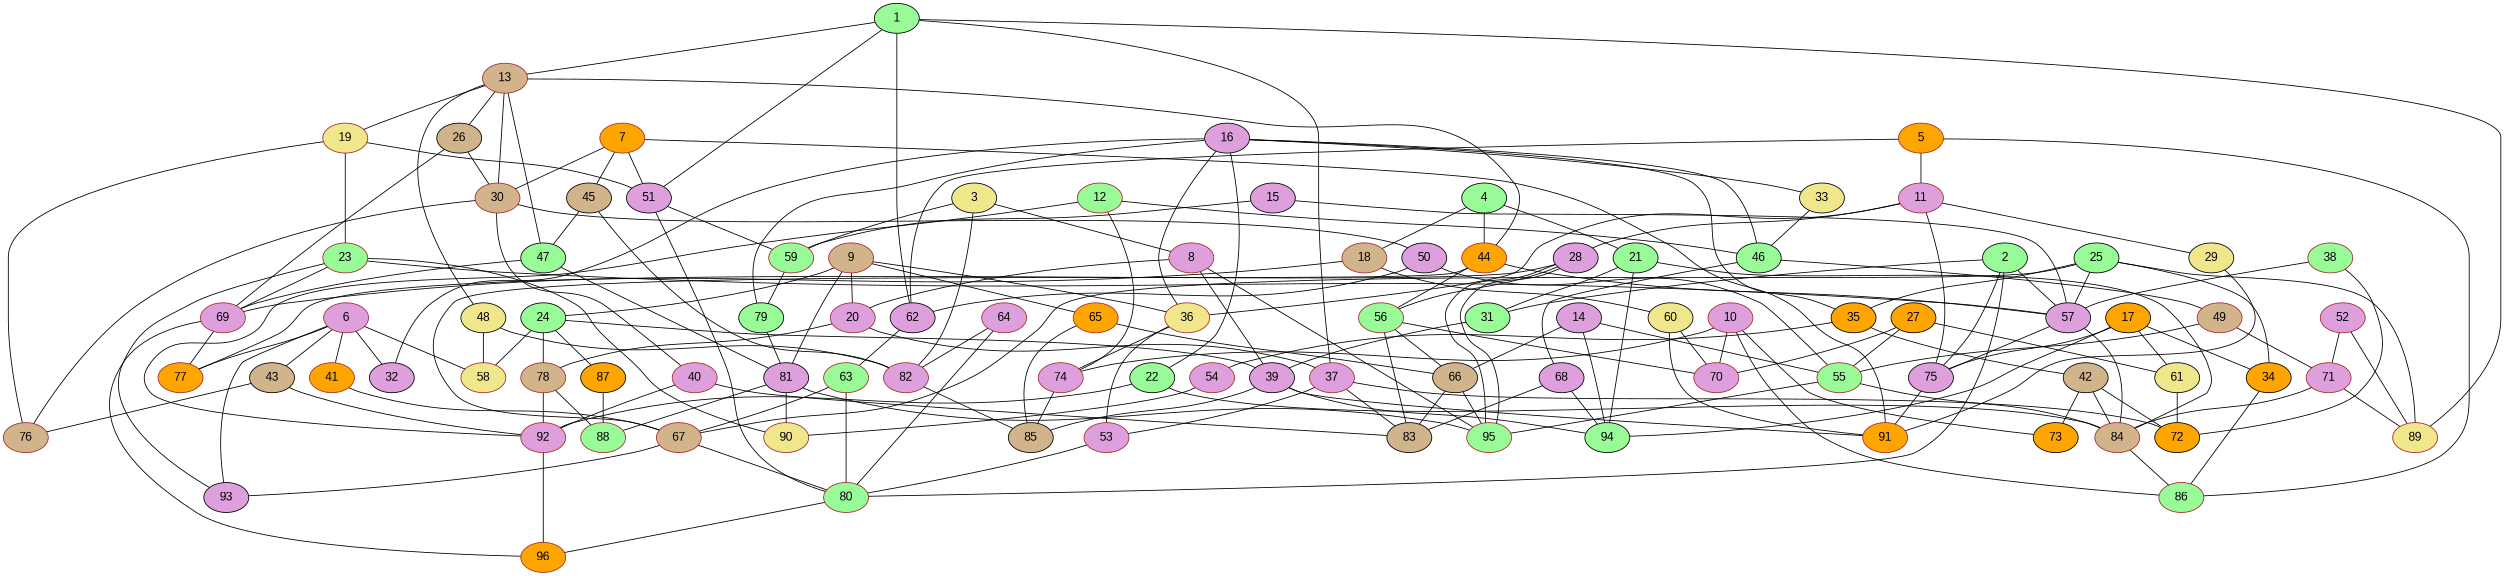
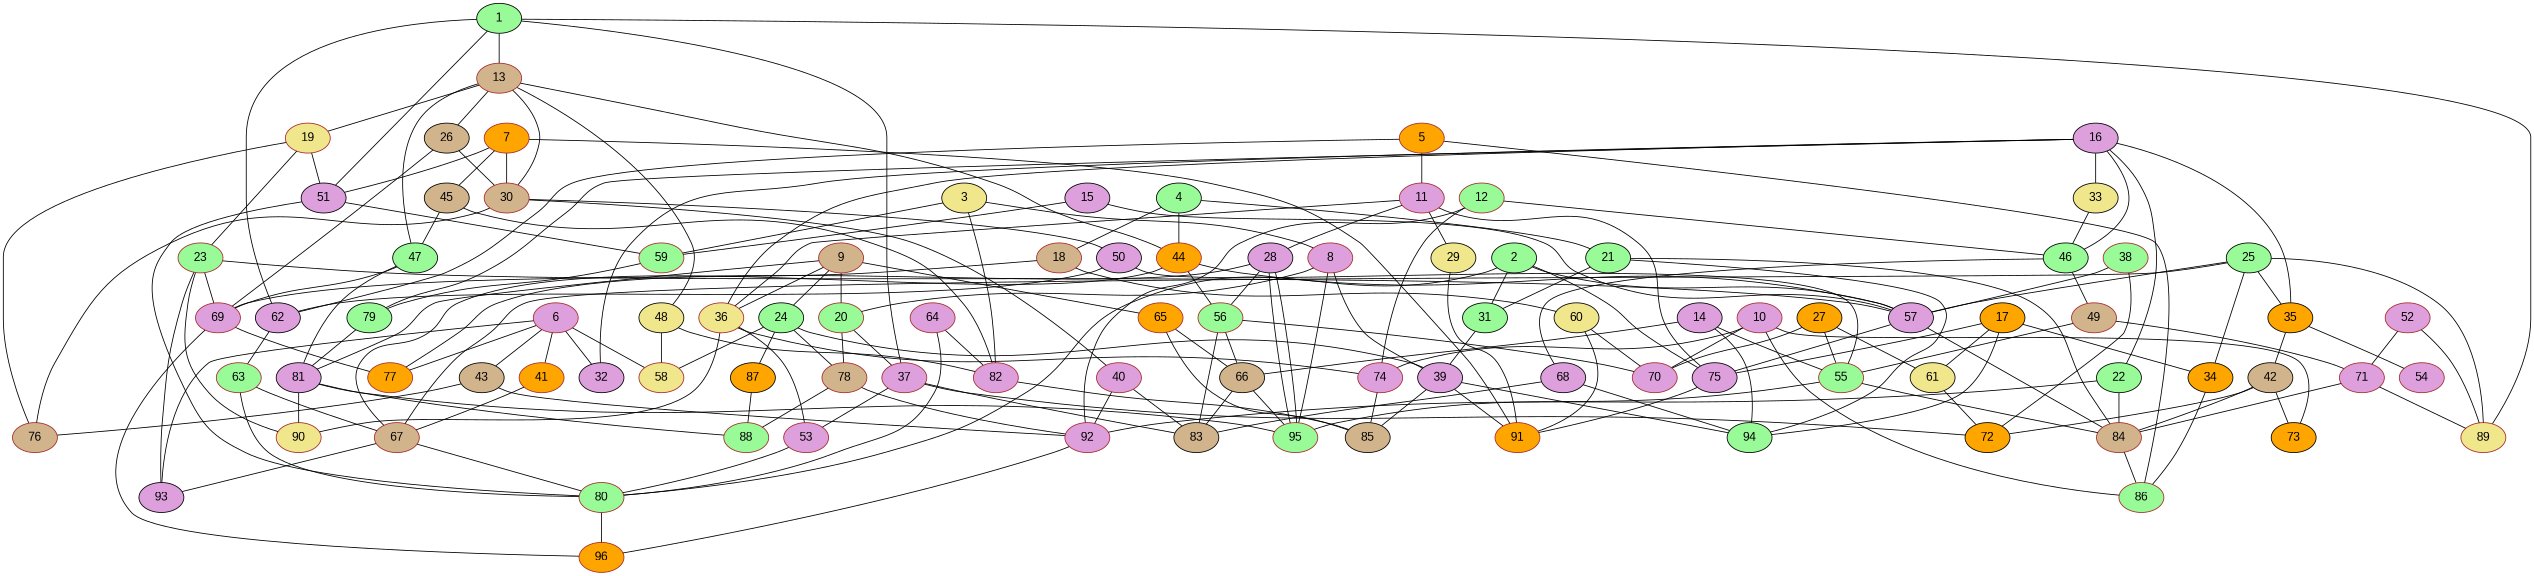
(853, 318) -> (841, 318)
(964, 423) -> (507, 420)
